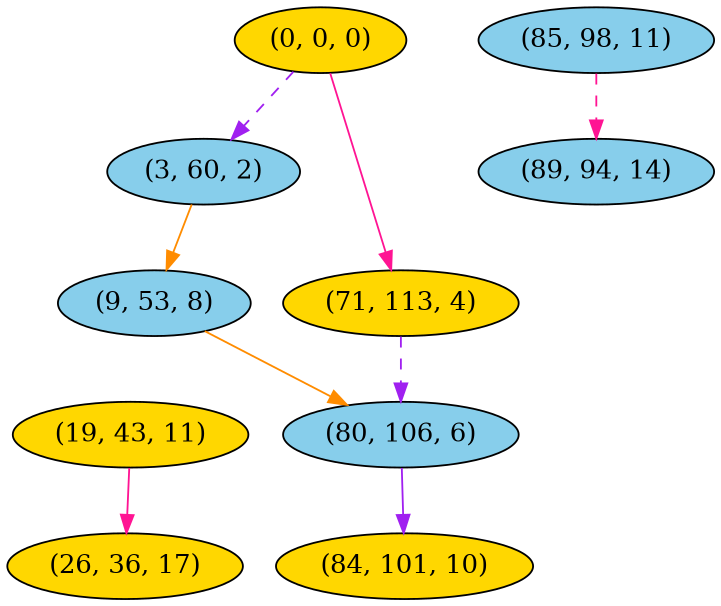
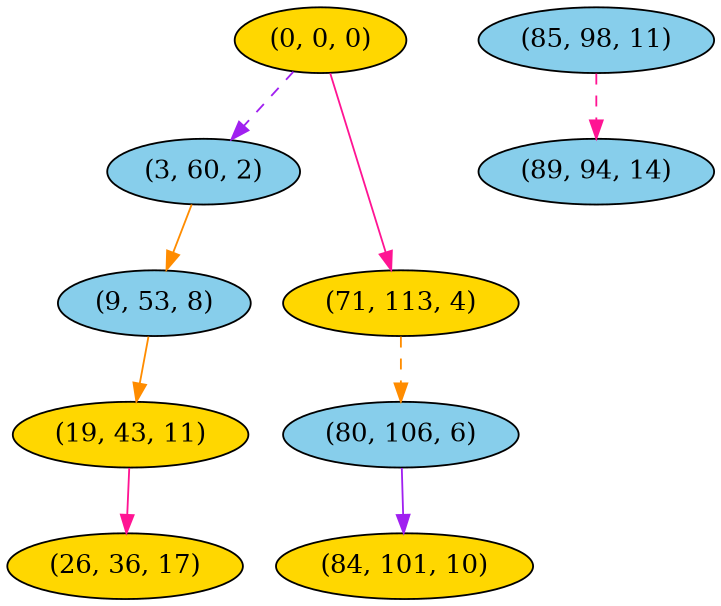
(401, 360) -> (401, 360)
(268, 364) -> (144, 360)
